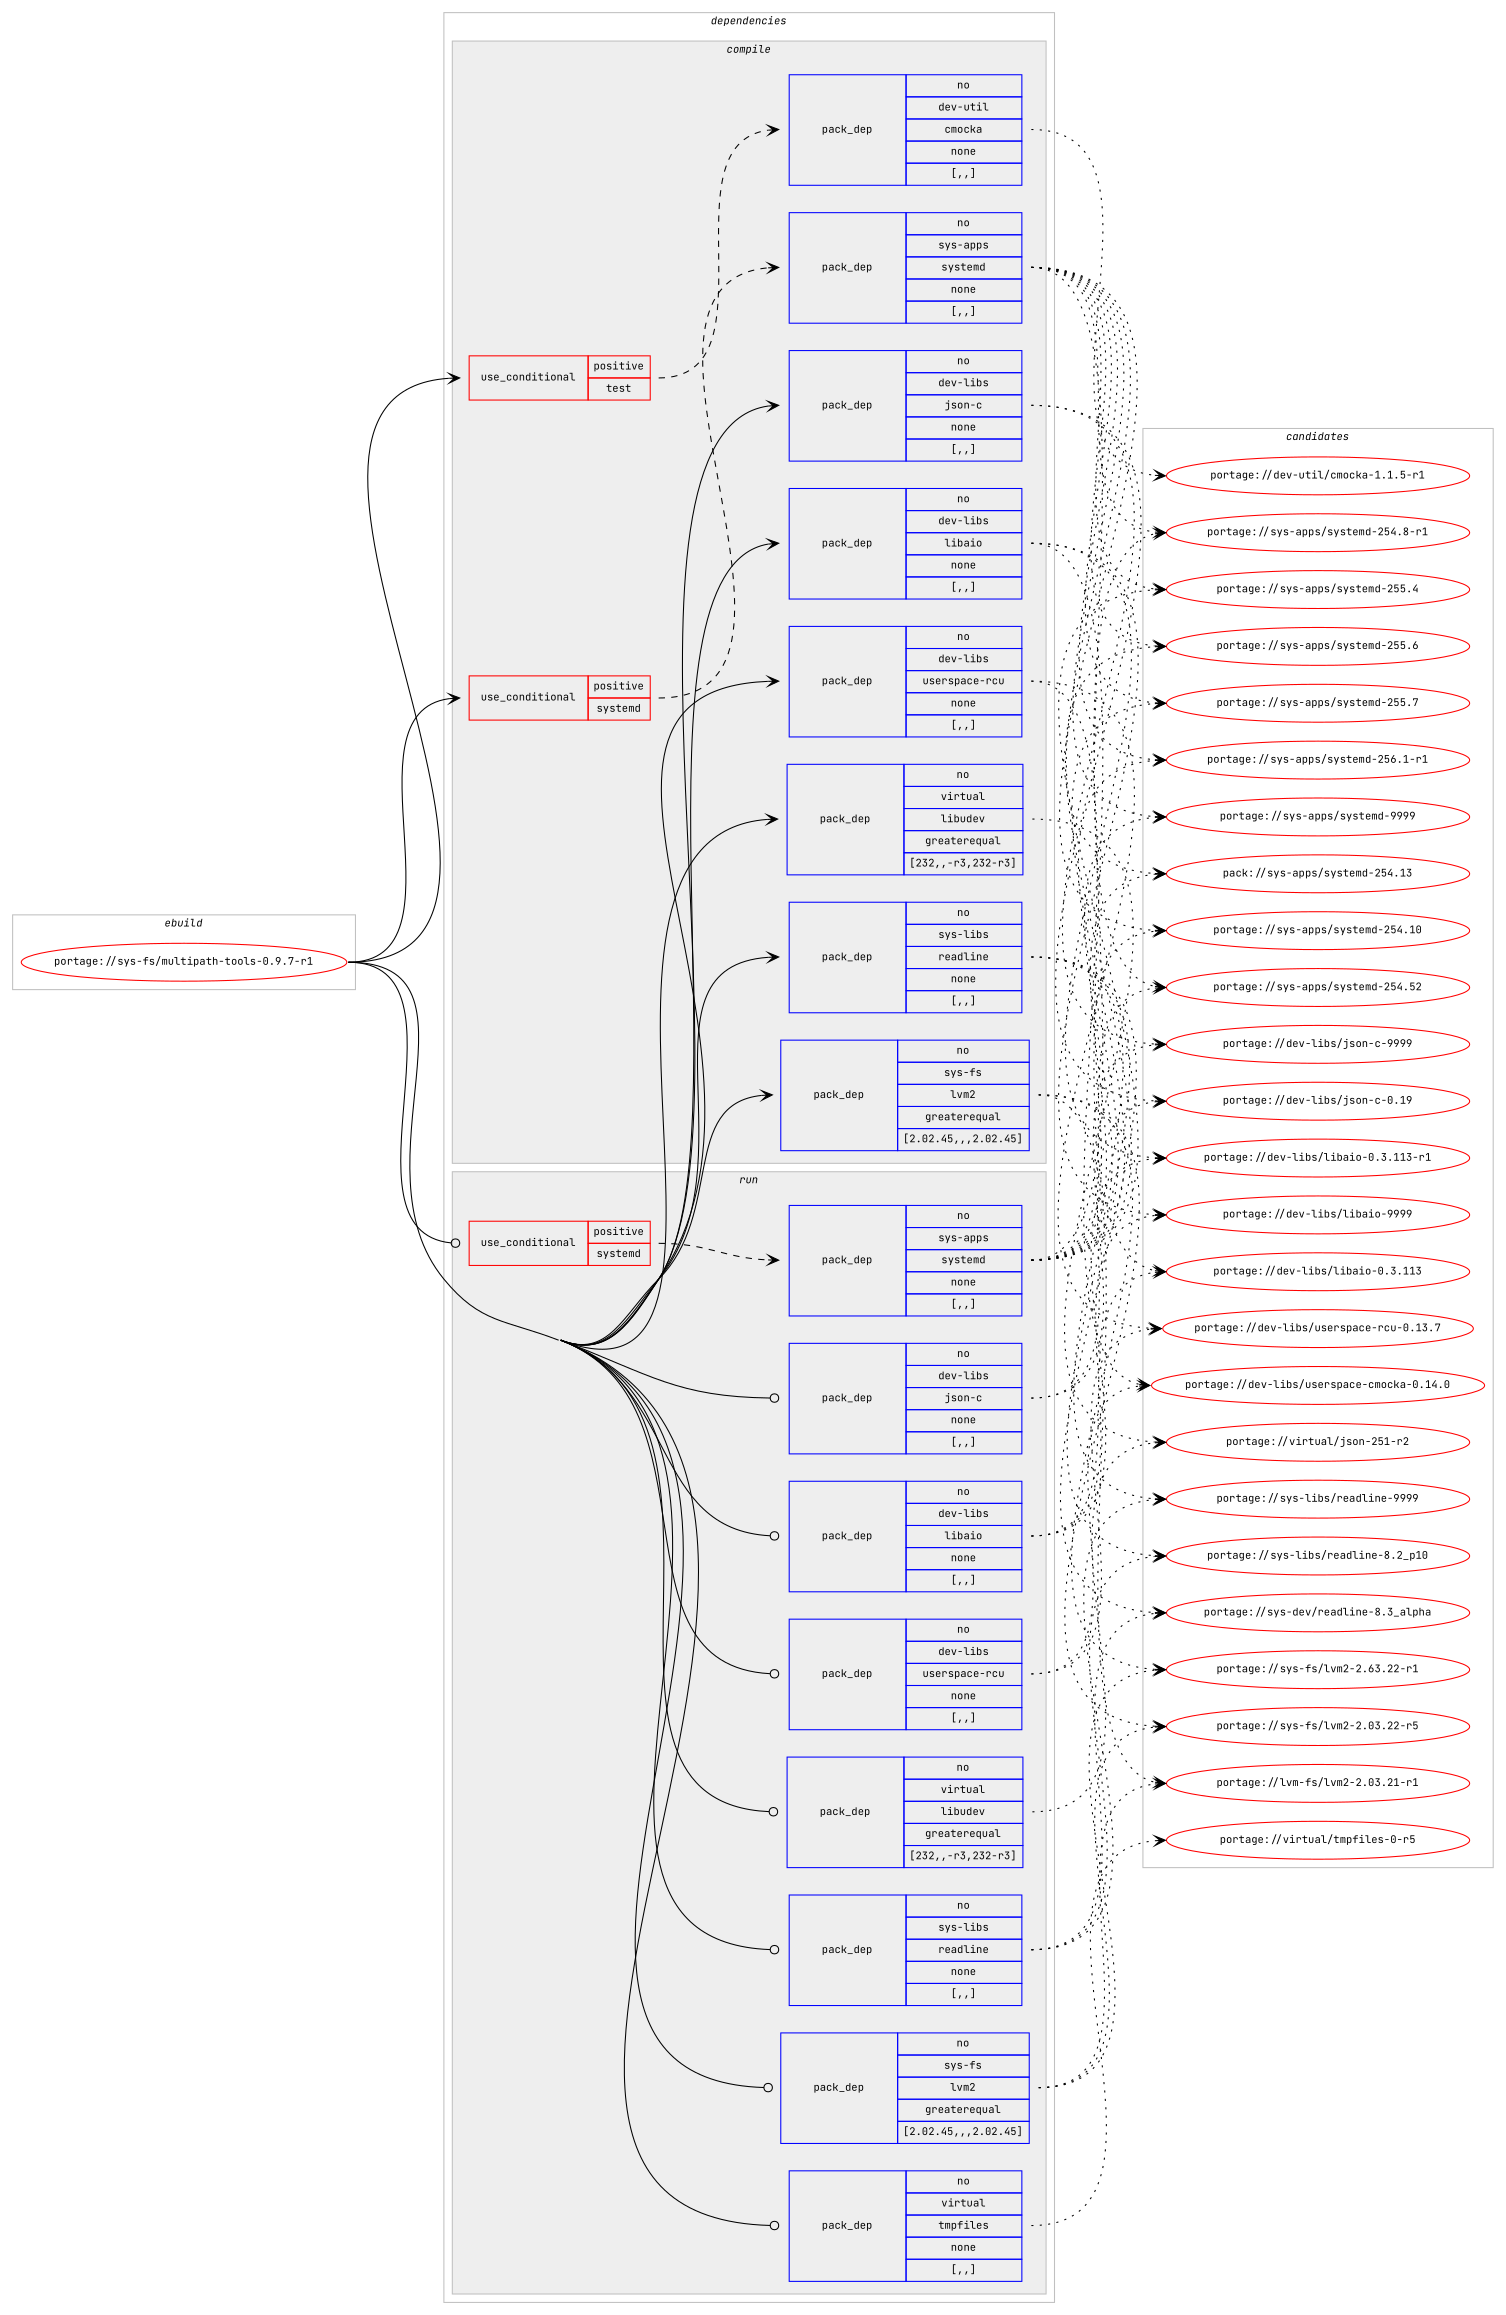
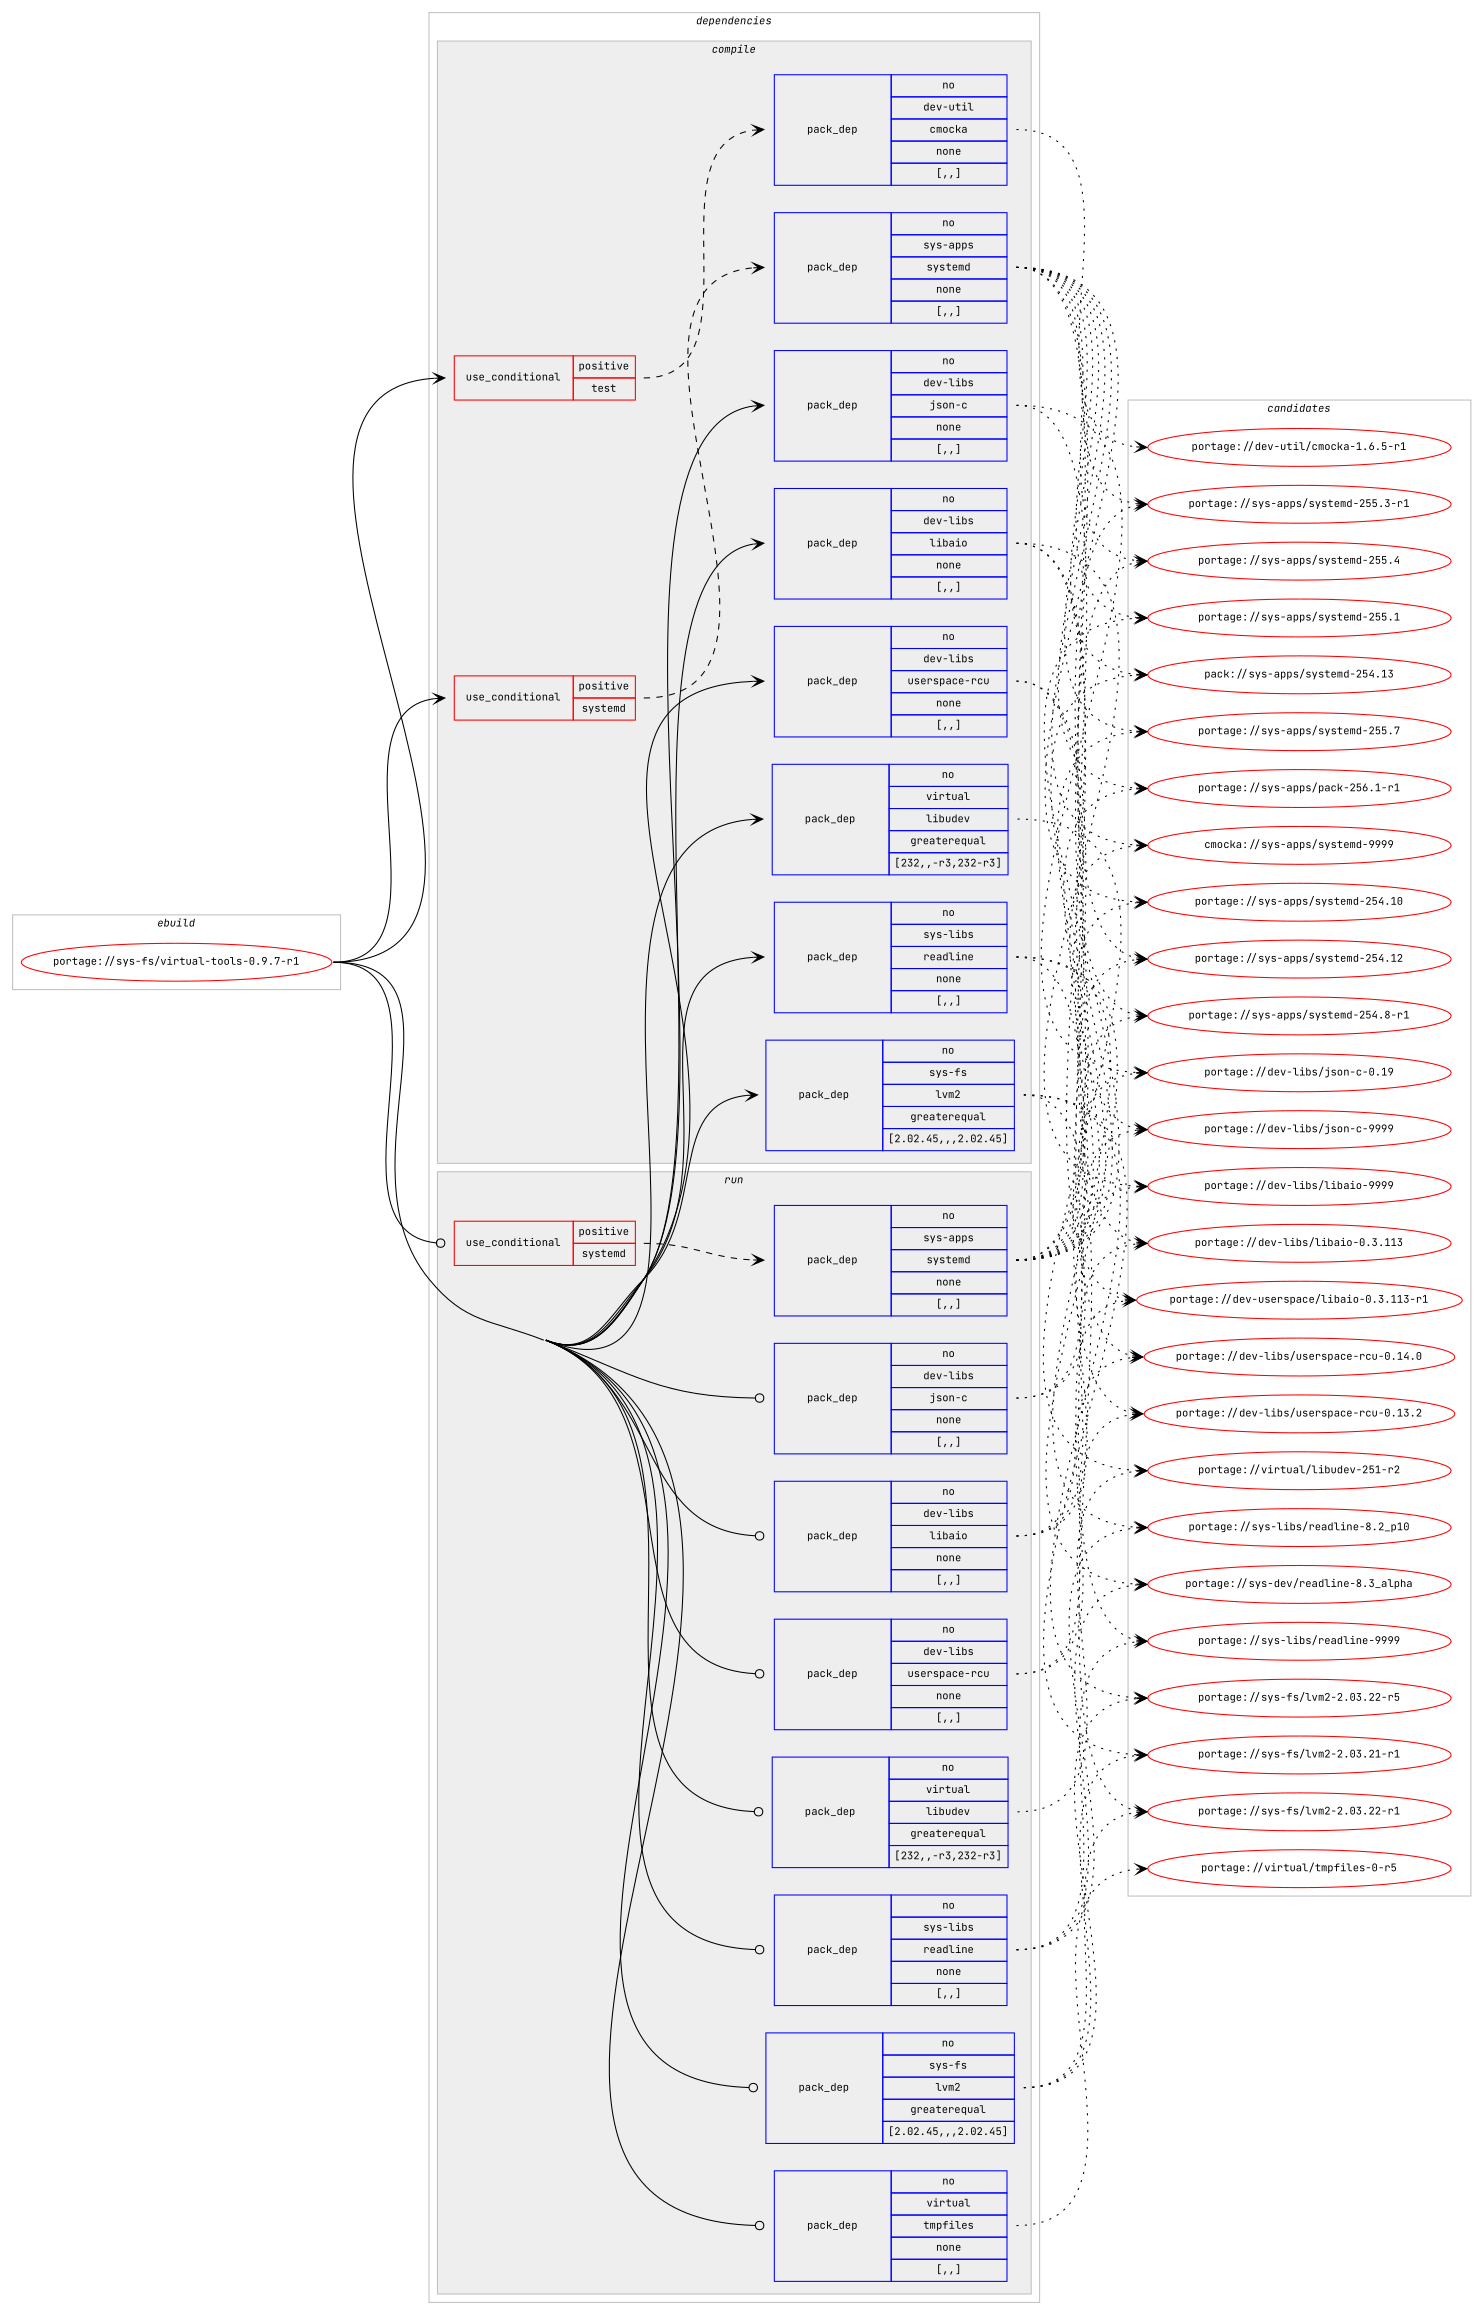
(1318, 476) -> (1299, 447)
none -> (1299, 504)
(1318, 646) -> (1299, 618)
(1318, 760) -> (1299, 789)
(1318, 817) -> (1299, 845)
(184, 962) -> (177, 962)
(1318, 988) -> (1299, 959)
(1318, 1158) -> (1299, 1300)
(1318, 1329) -> (1299, 1414)
(1318, 1385) -> (1299, 1357)
(1318, 1442) -> (1299, 1471)
(1318, 1670) -> (1299, 1812)
(1318, 1783) -> (1299, 1755)
